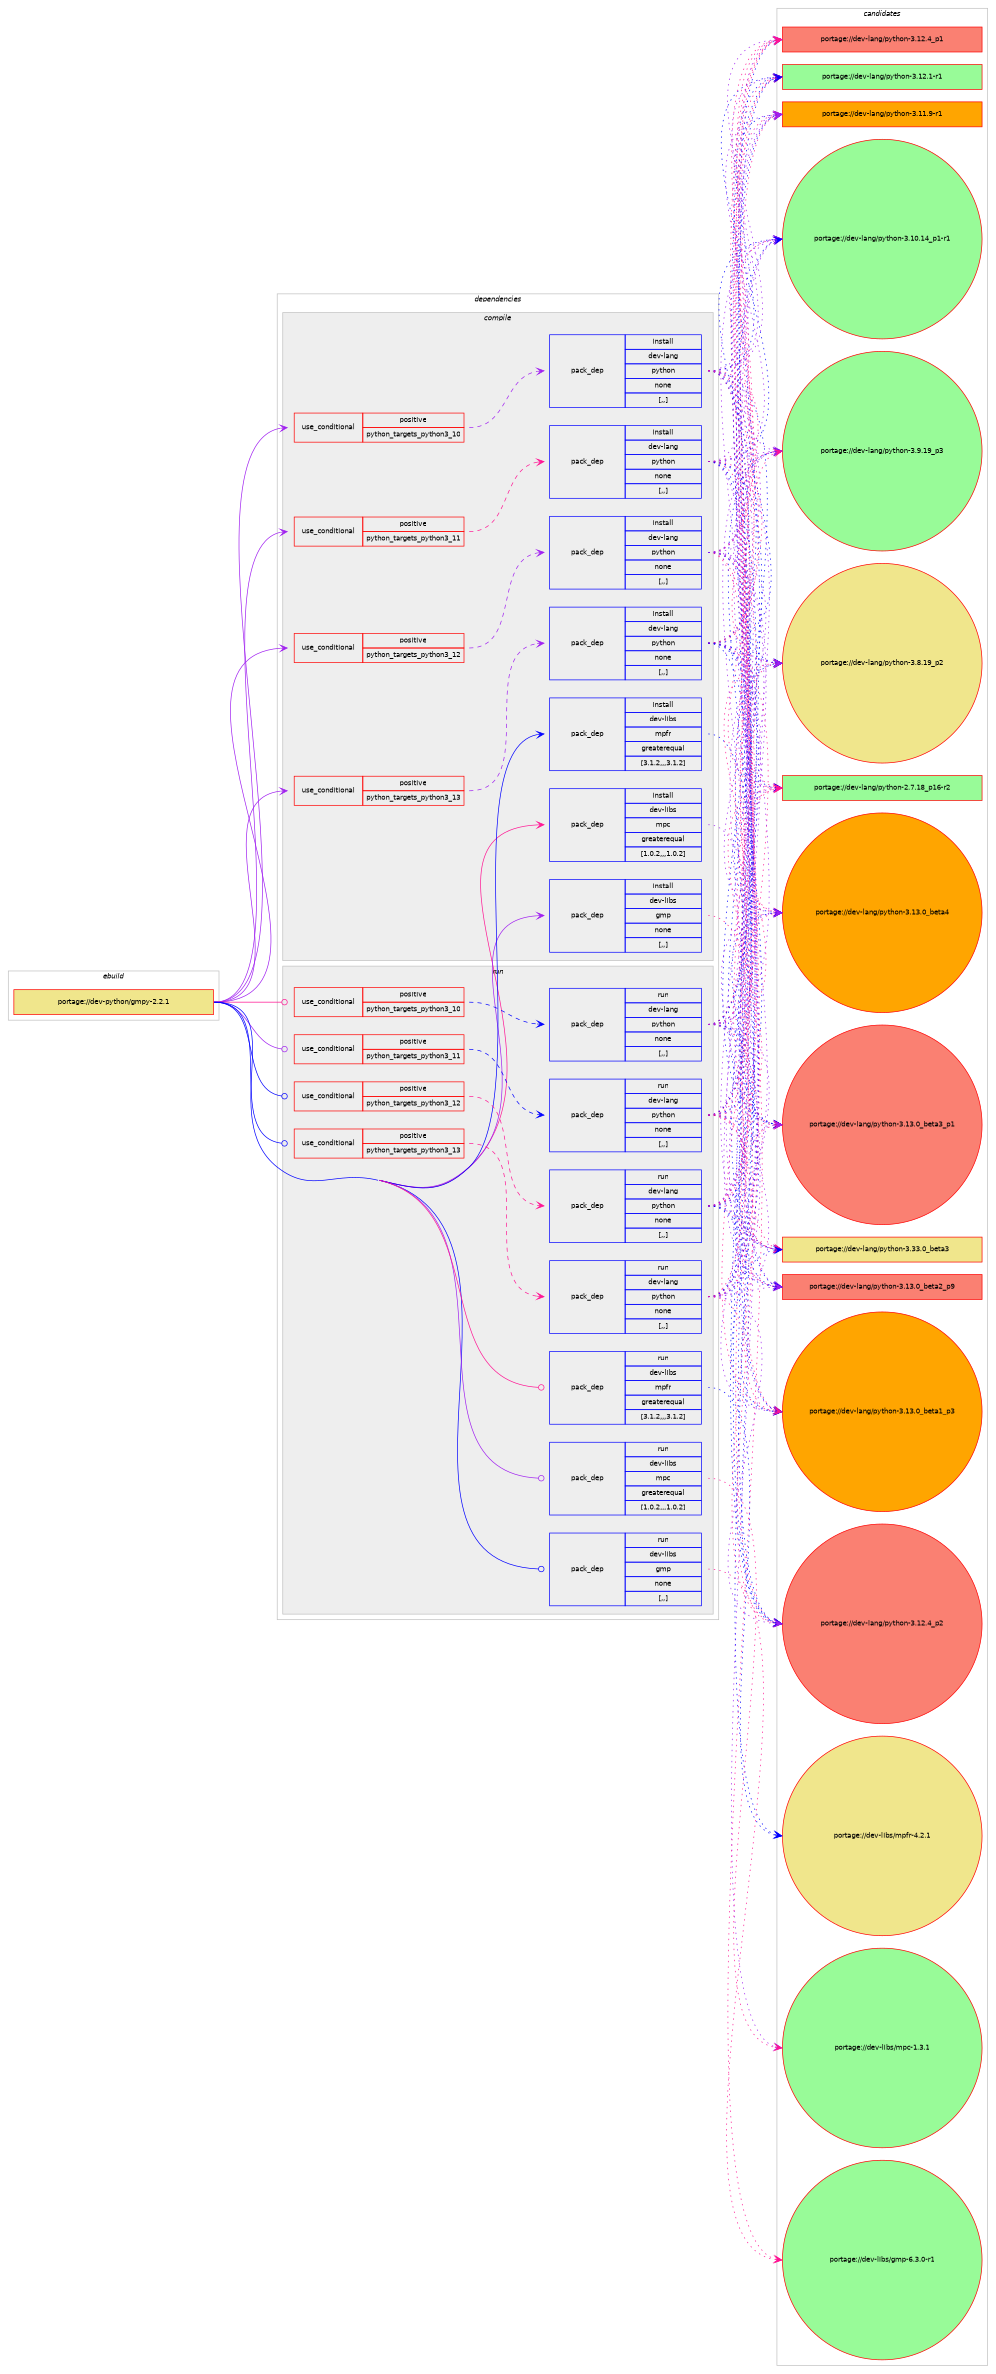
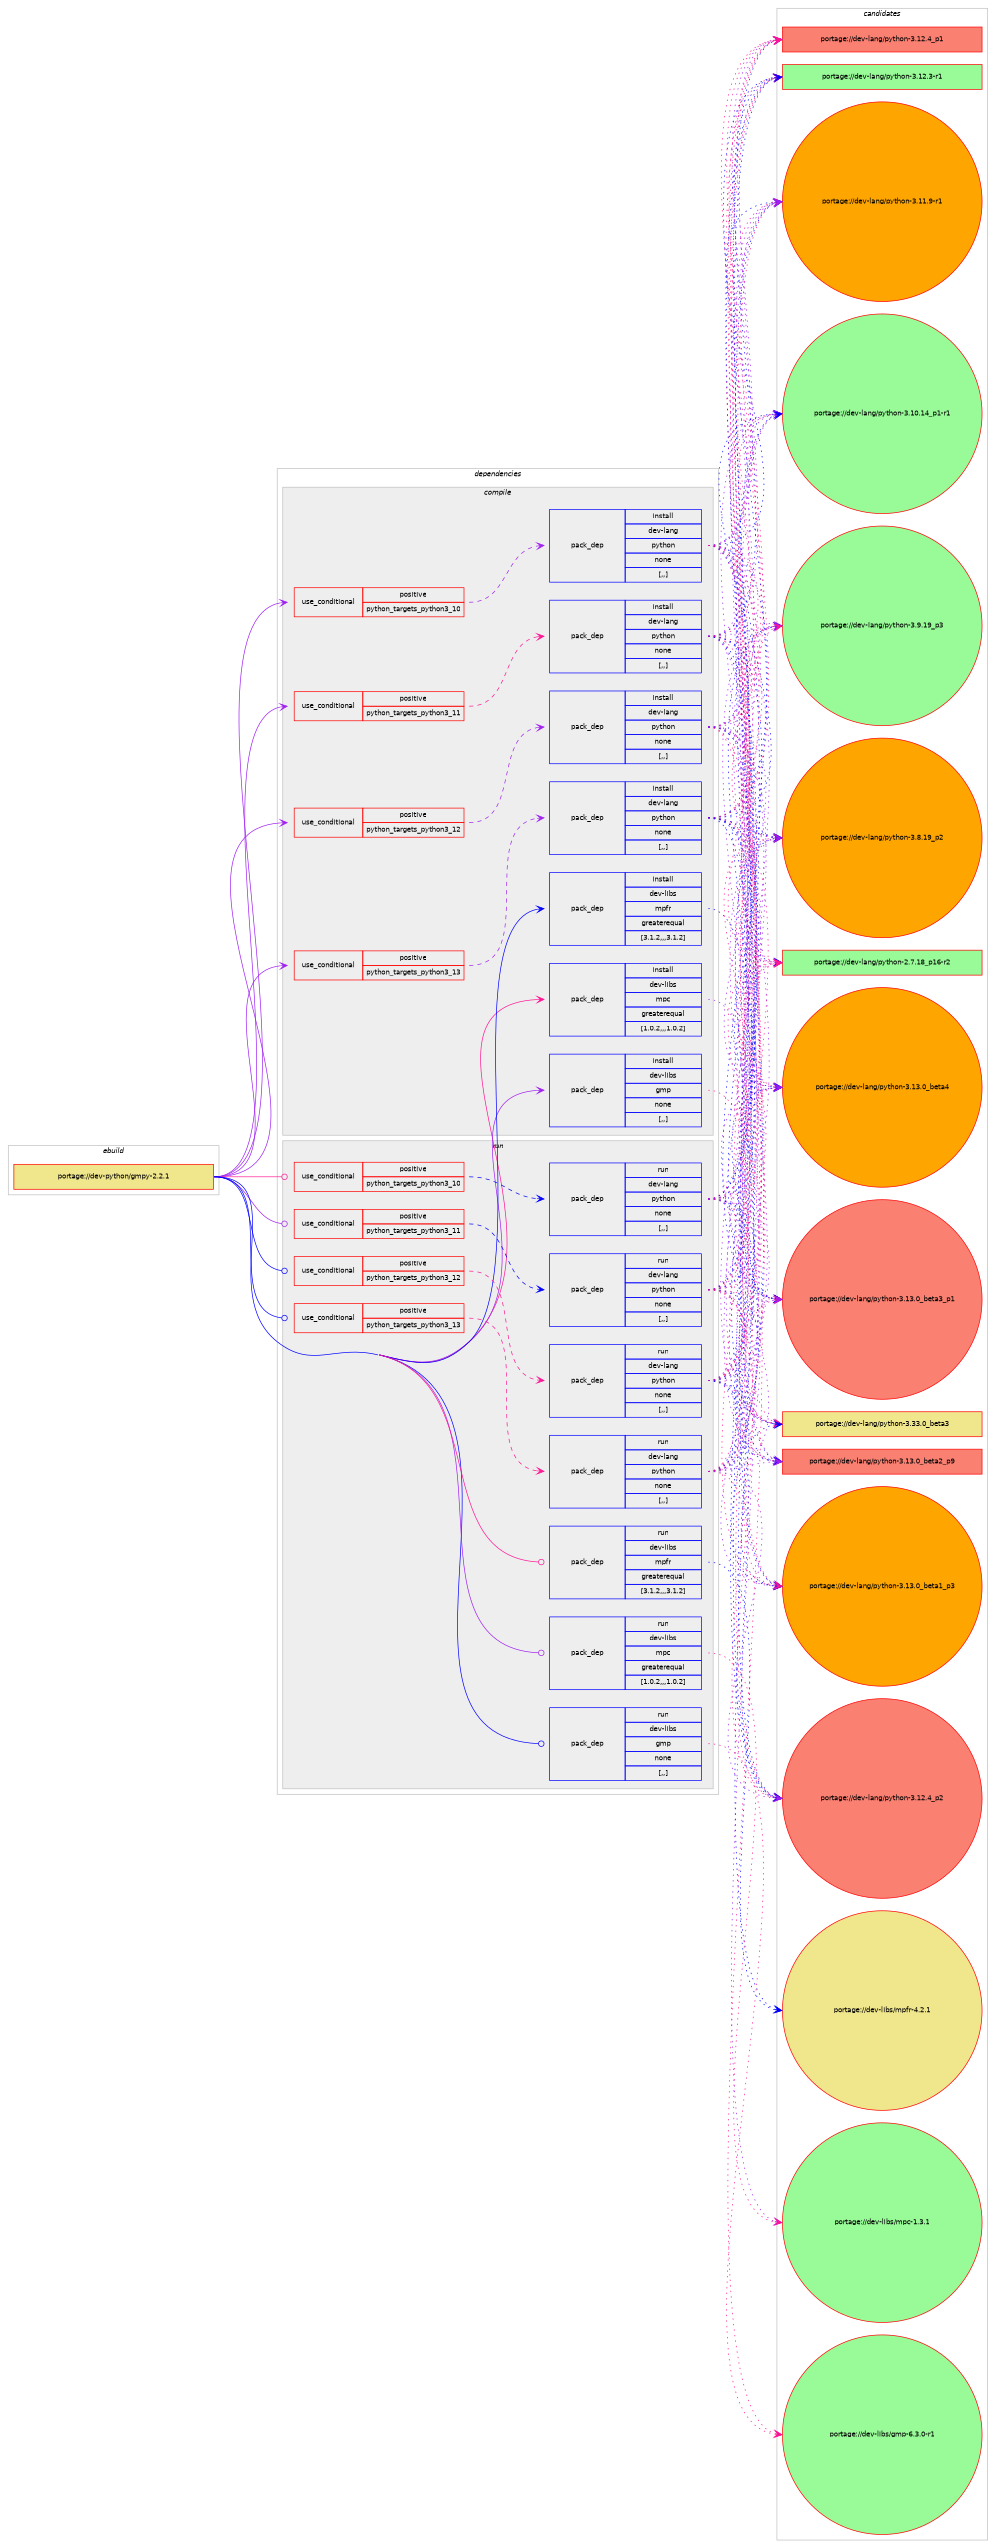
(882, 77) -> (882, 77)
(882, 114) -> (882, 202)
(882, 663) -> (882, 838)
